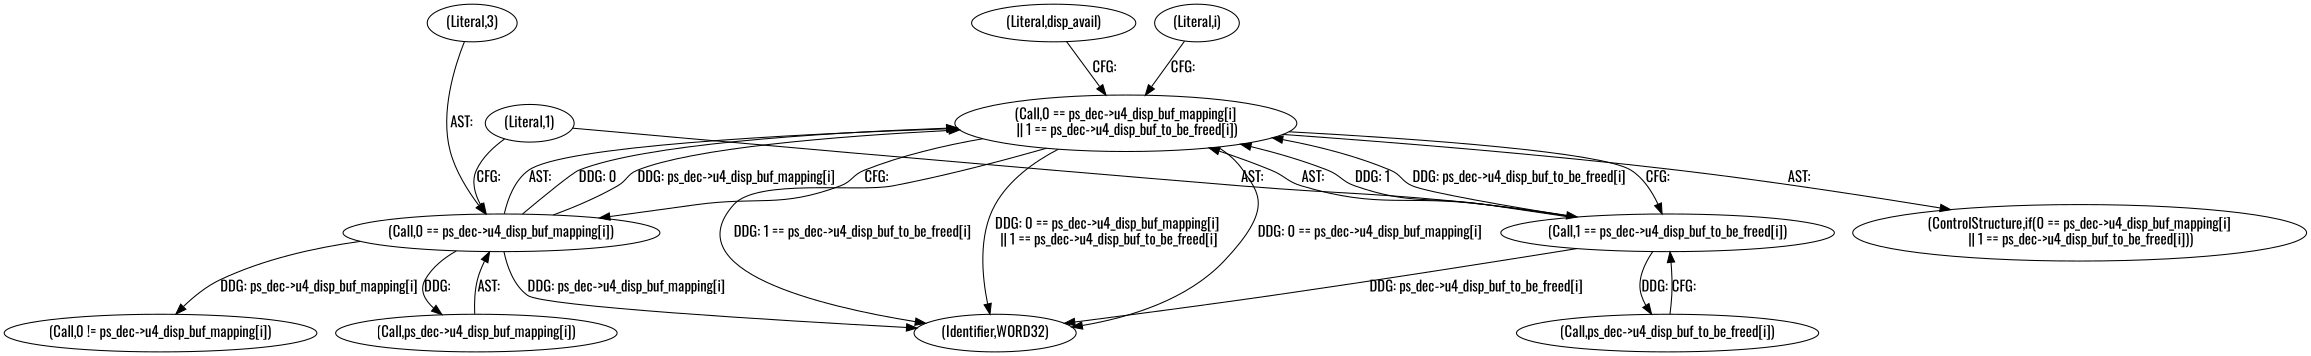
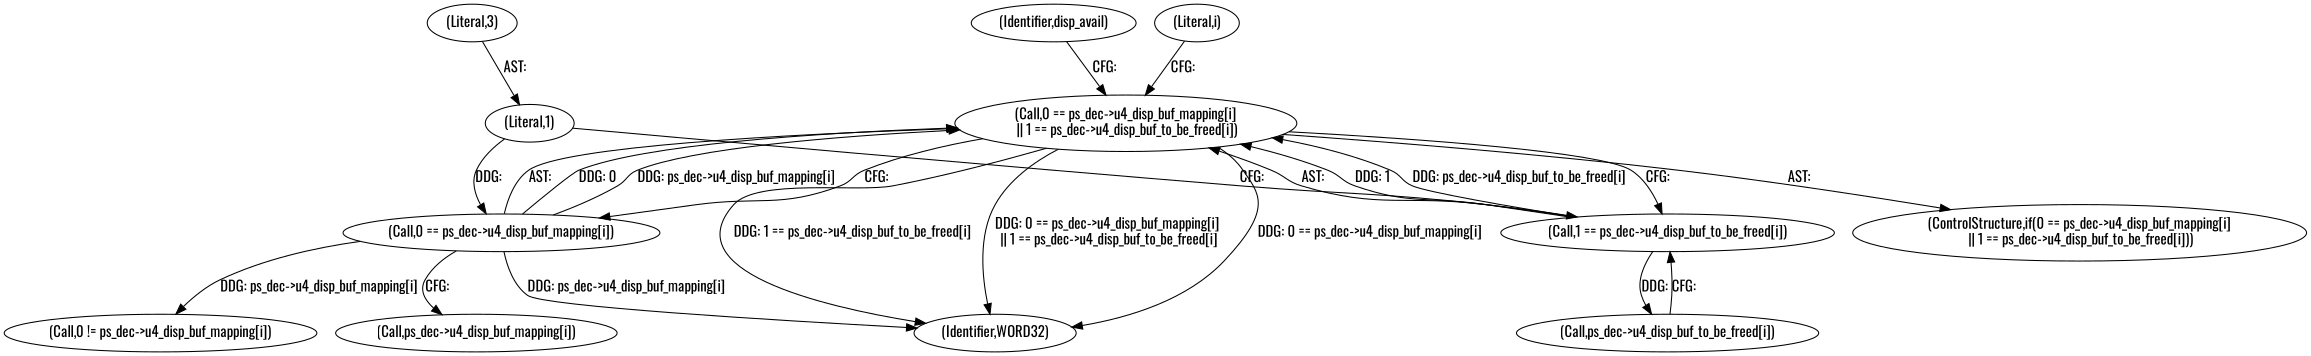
(1054, 23) -> (1054, 23)
(447, 126) -> (498, 68)
(490, 178) -> (490, 178)
(1254, 178) -> (1254, 178)
(476, 287) -> none
(439, 288) -> (439, 288)
(1326, 288) -> none
